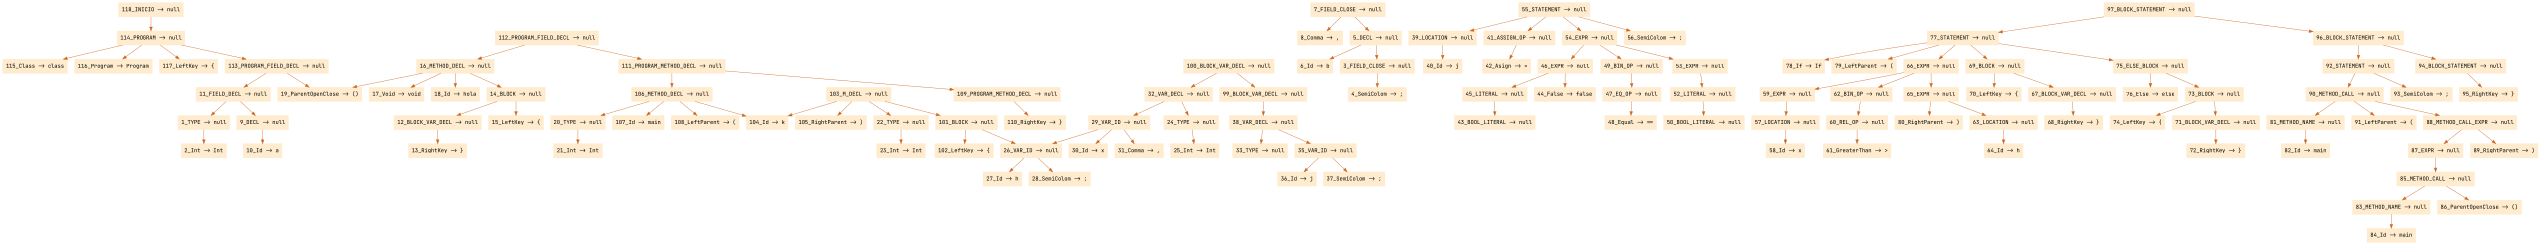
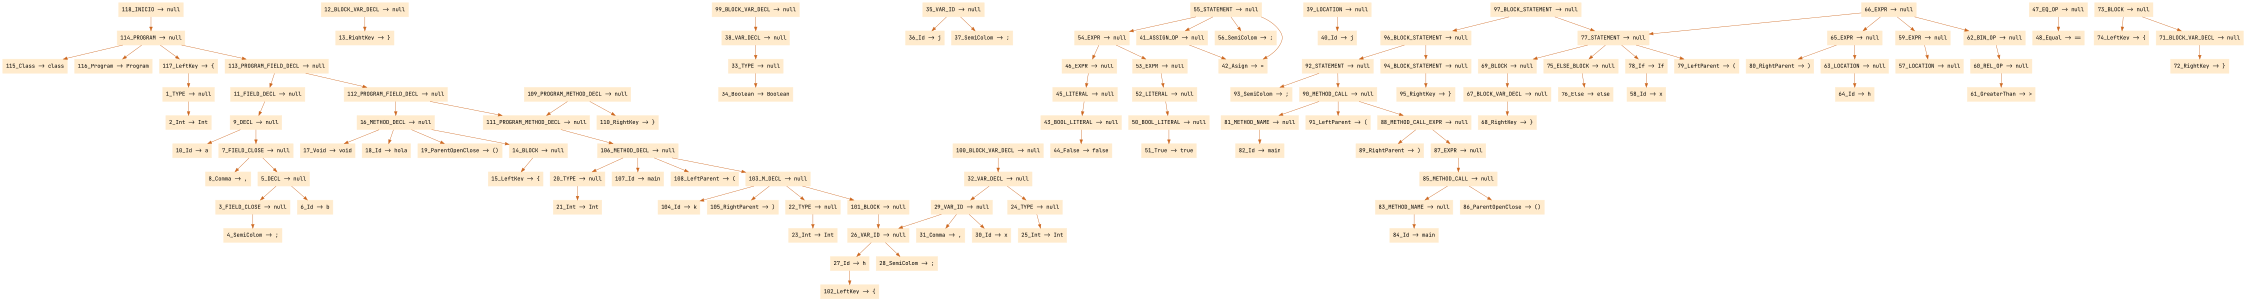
(1500, 23) -> (1282, 35)
(1948, 51) -> (1757, 23)
(1631, 66) -> none
(1565, 78) -> (1081, 135)
(297, 79) -> (334, 80)
(1245, 79) -> none
(838, 80) -> (559, 107)
(2181, 80) -> none
none -> (756, 94)
(1994, 94) -> none
(220, 107) -> (189, 78)
(479, 108) -> none
(719, 108) -> (707, 165)
none -> (256, 135)
(965, 135) -> (850, 276)
(1785, 135) -> (1646, 78)
(1293, 136) -> none
none -> (1169, 151)
